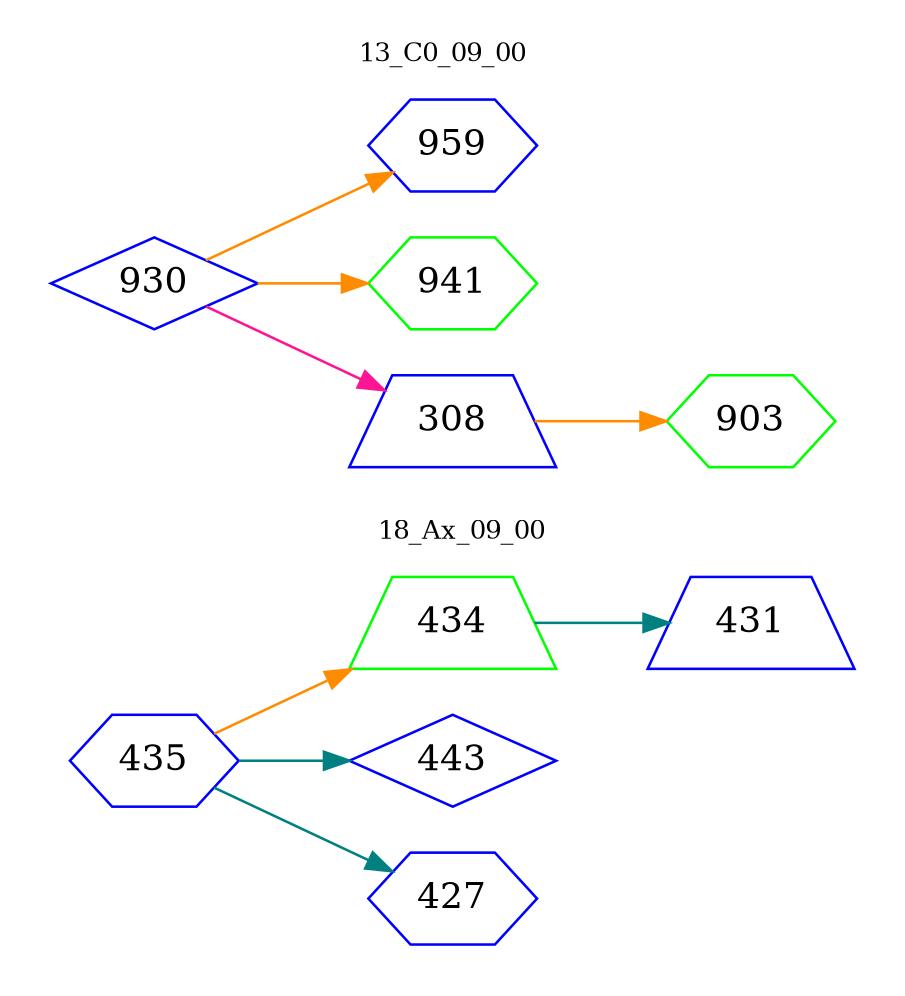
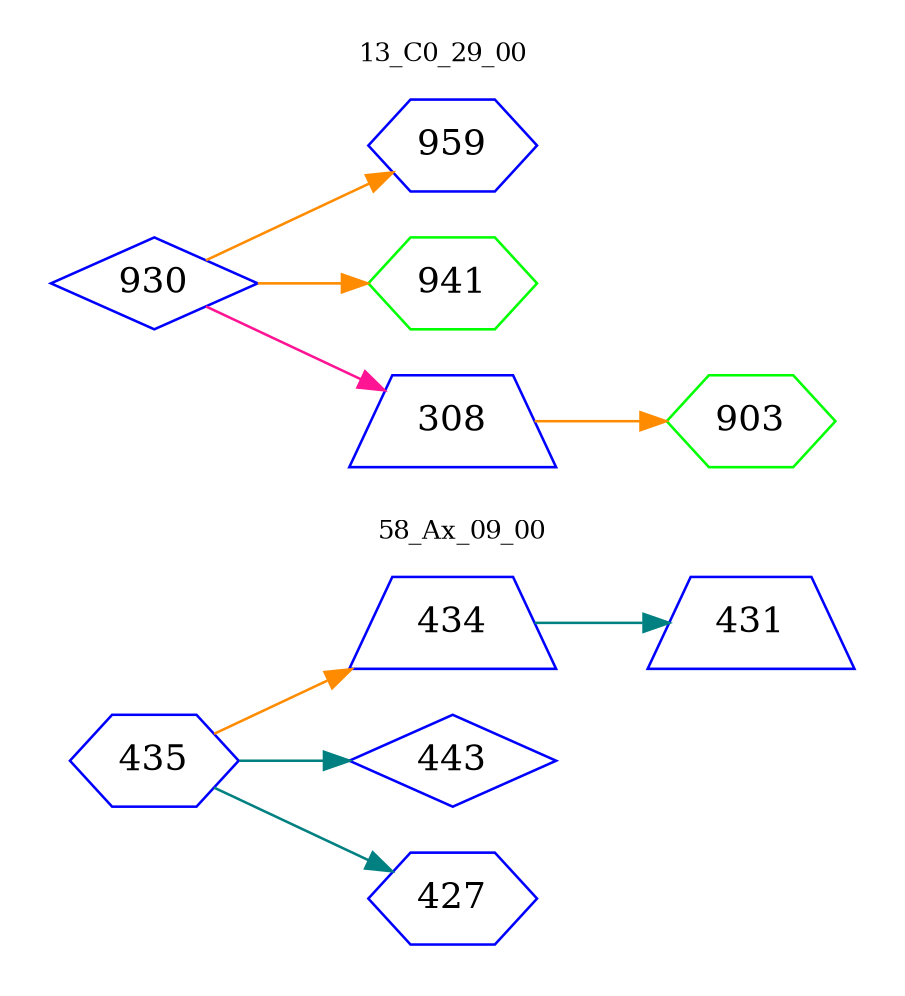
(443, 55) -> (443, 55)
(462, 532) -> (462, 532)
(453, 623) -> (453, 623)
